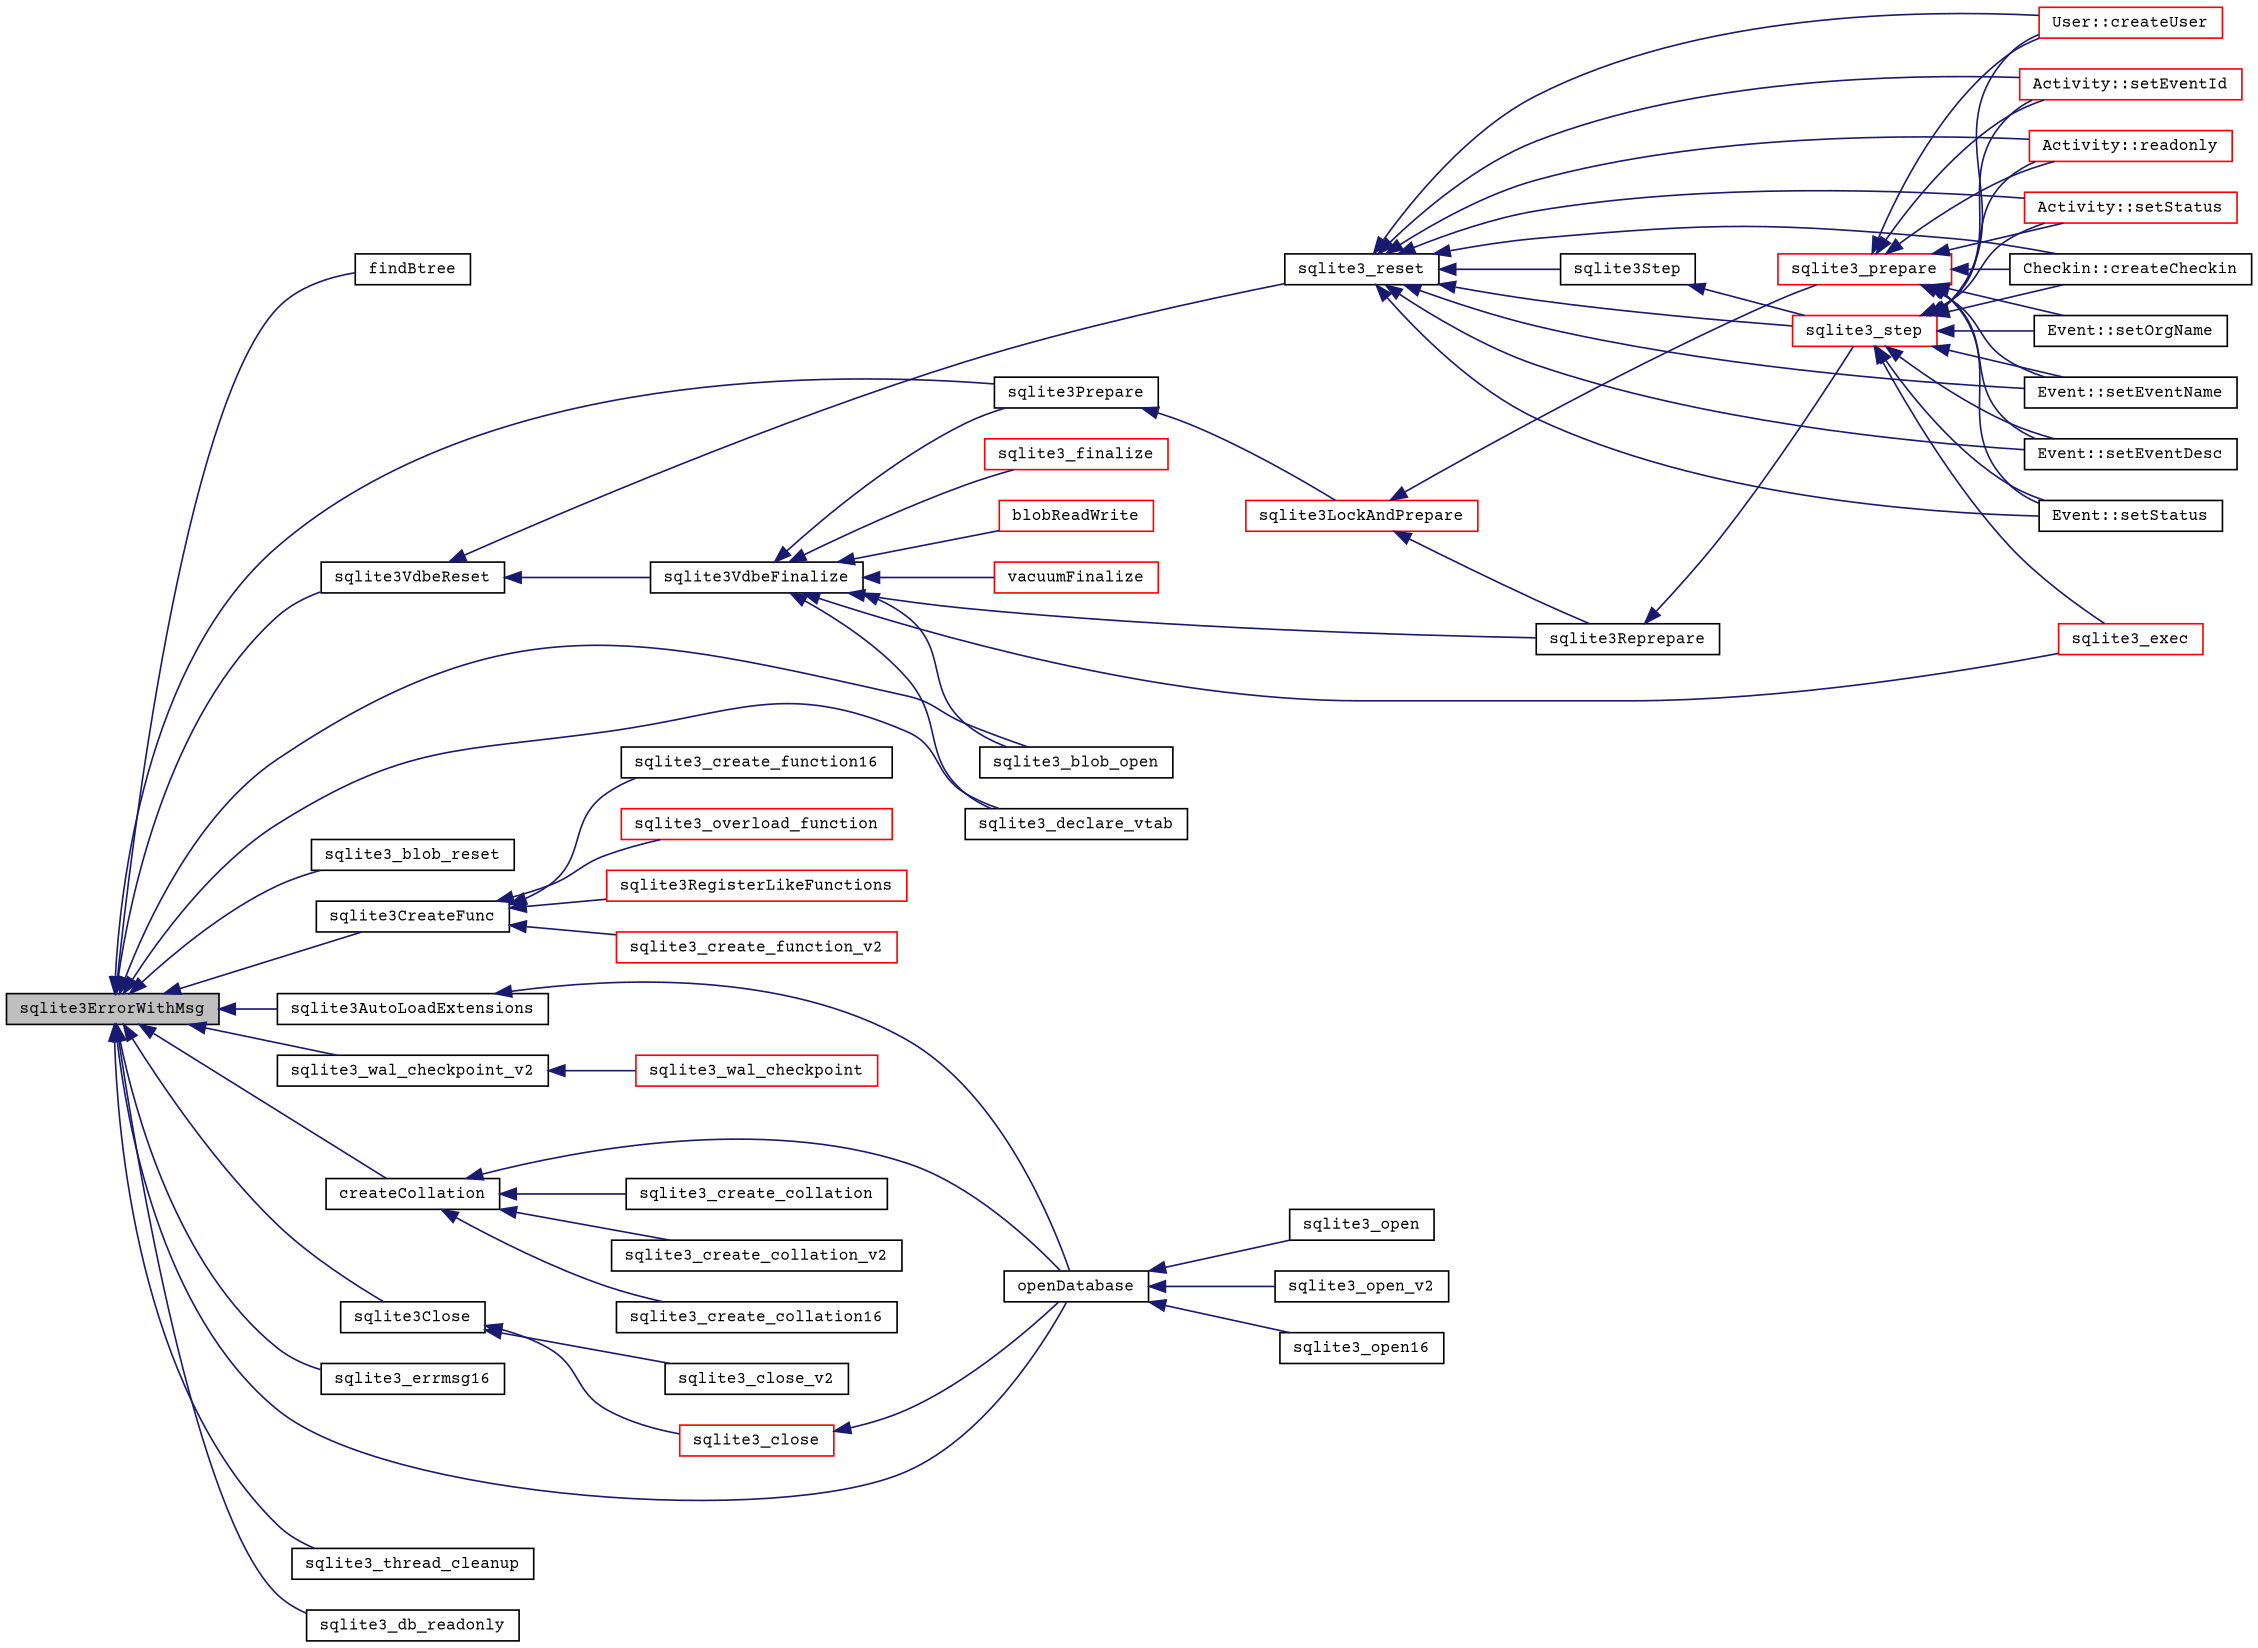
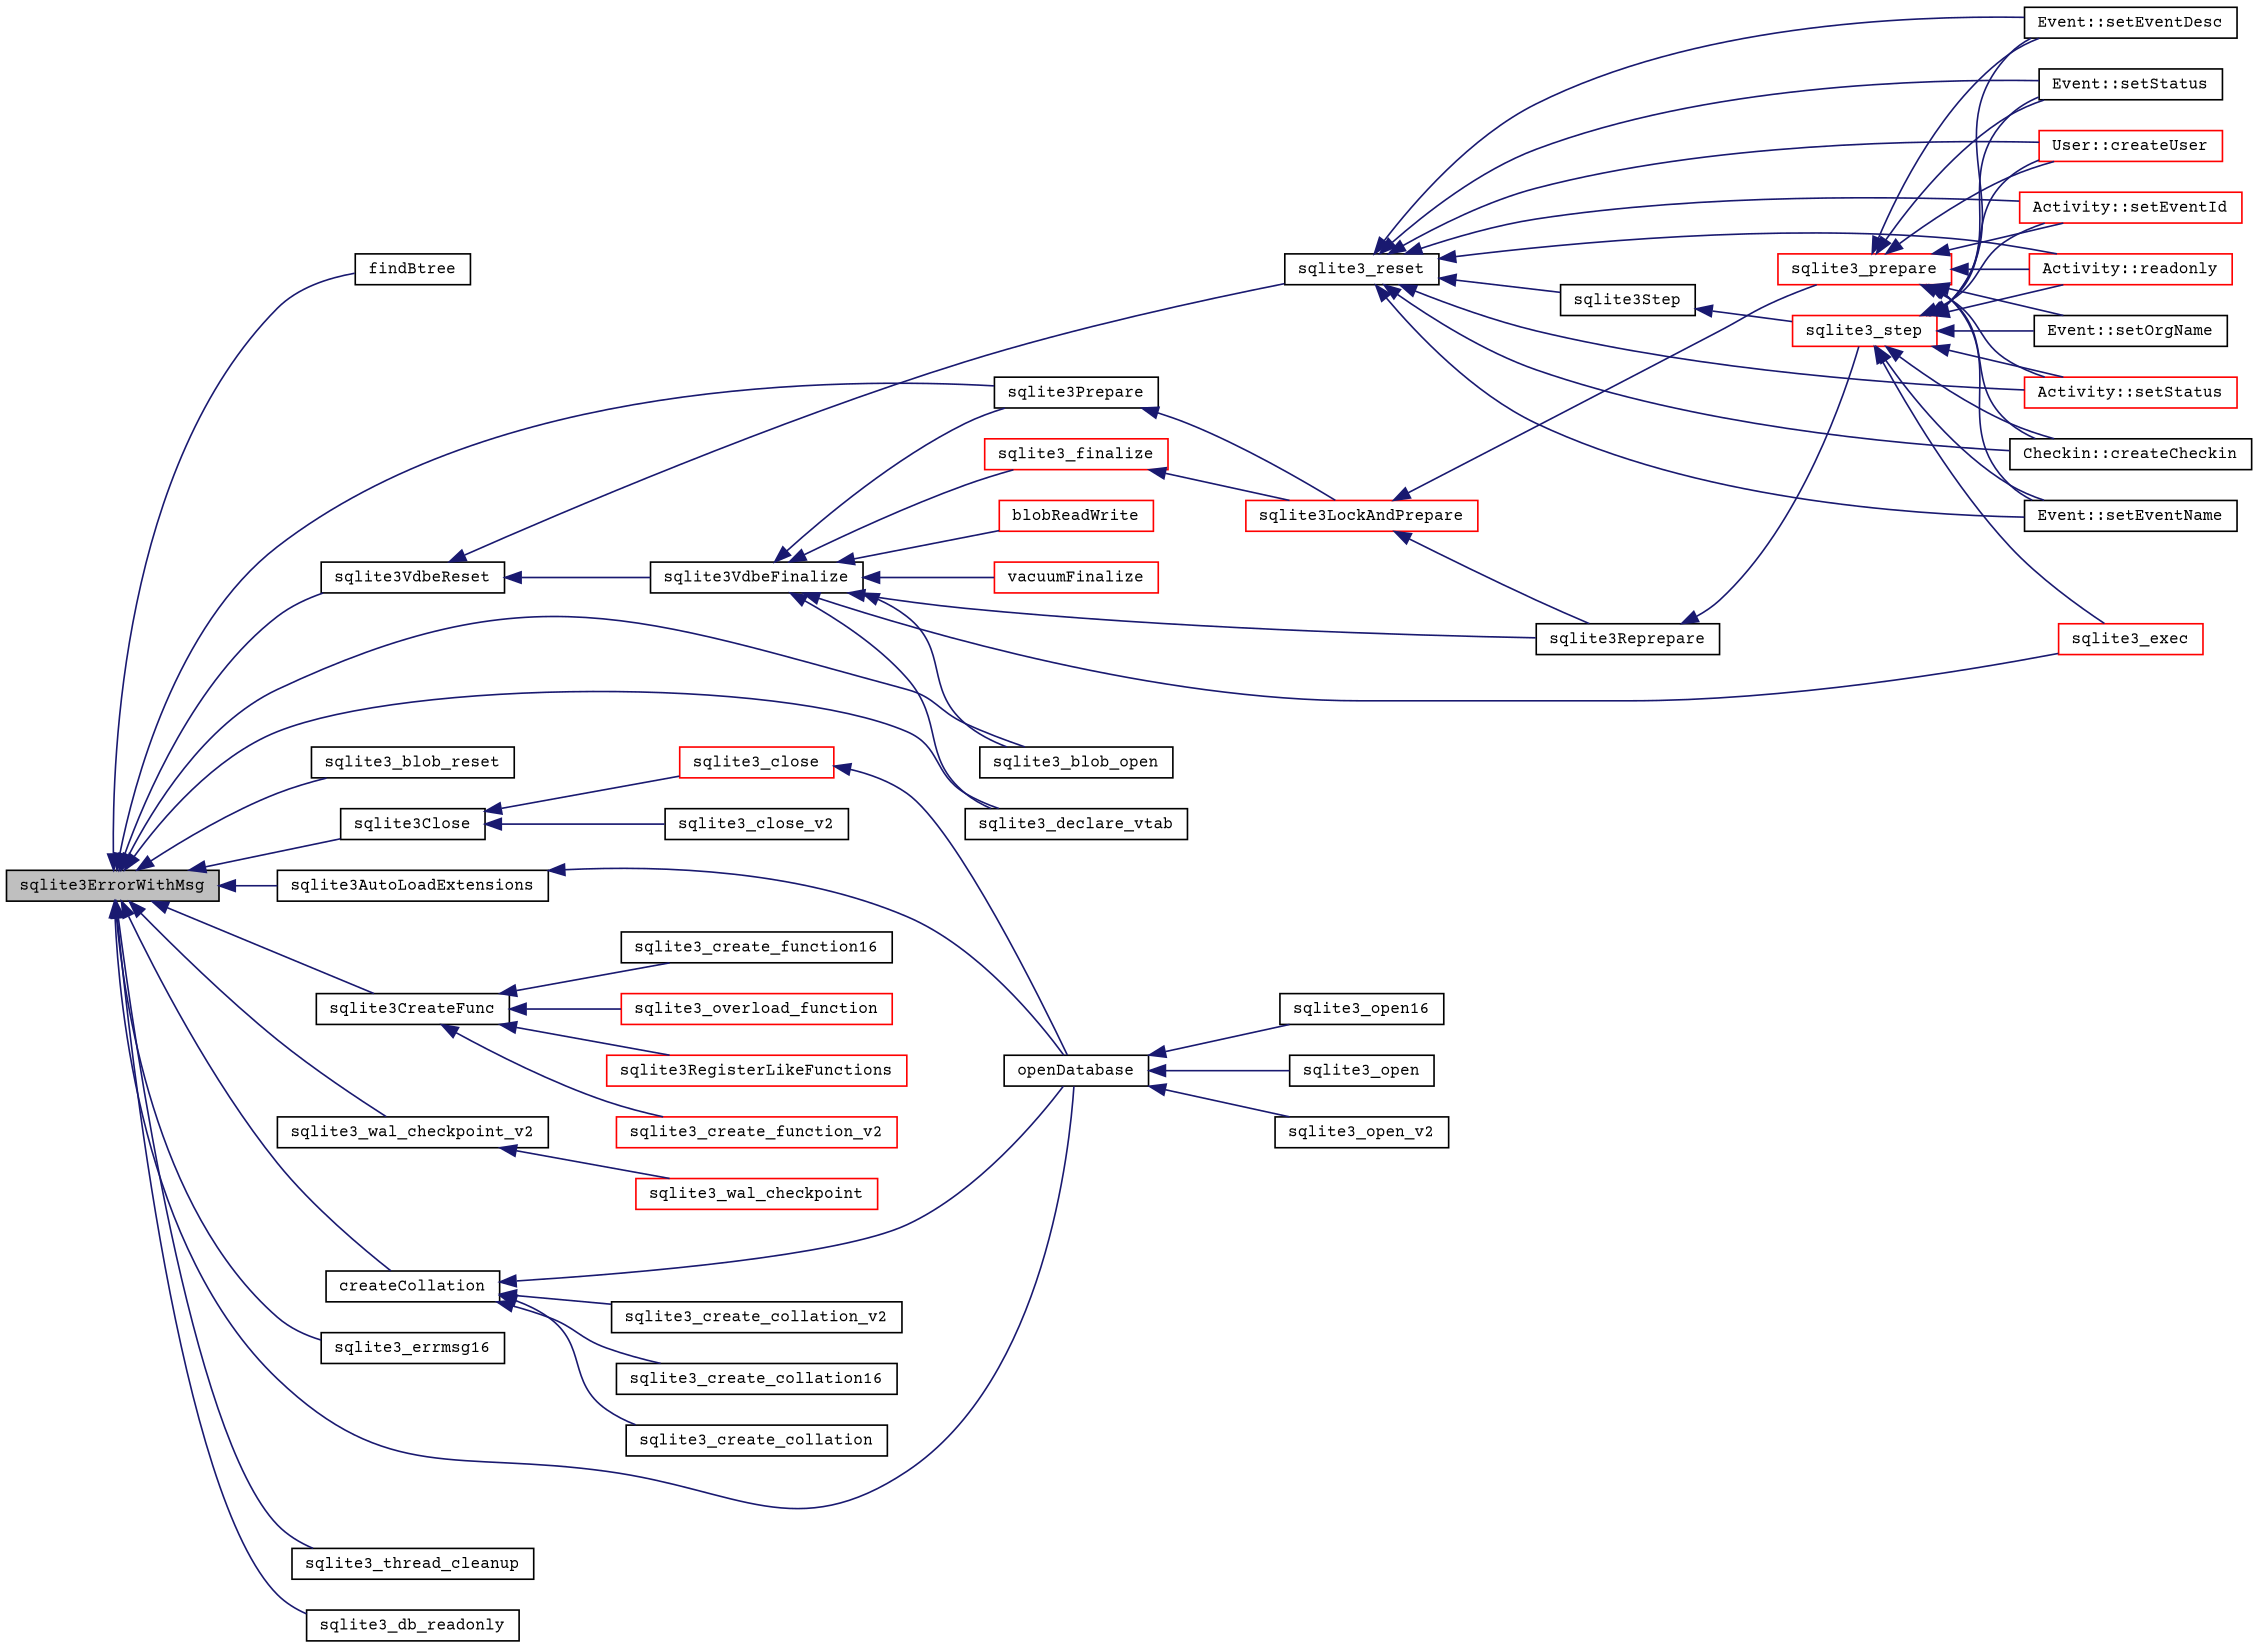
(1623, 311) -> none
none -> (1227, 487)
